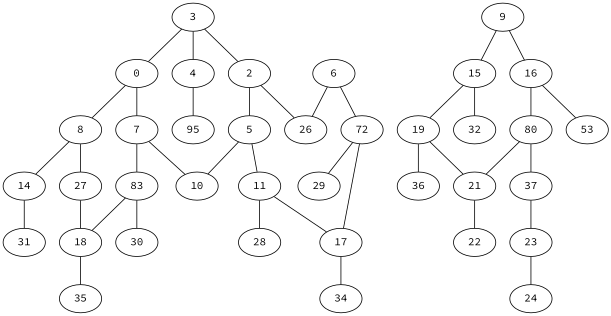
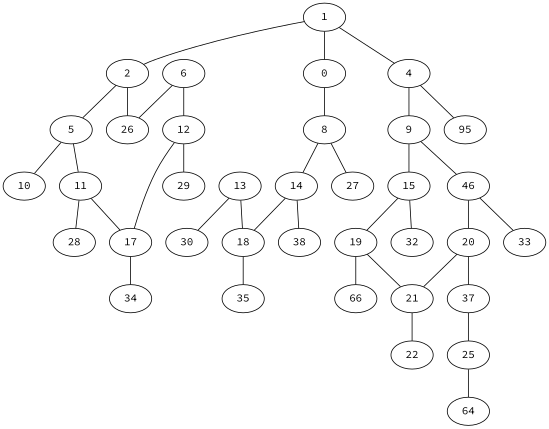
(193, 17) -> (325, 17)
(531, 74) -> (468, 186)
none -> (409, 102)
(137, 130) -> none
(362, 130) -> (184, 130)
(531, 130) -> (468, 242)
(587, 130) -> (525, 242)
(137, 186) -> (240, 186)
(418, 186) -> (356, 299)
(81, 214) -> (270, 214)
(24, 242) -> (299, 242)
(531, 242) -> (468, 355)
(531, 299) -> (468, 411)
